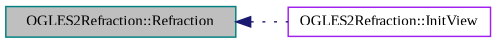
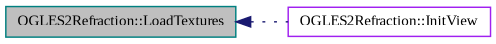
(121, 22) -> (121, 22)
